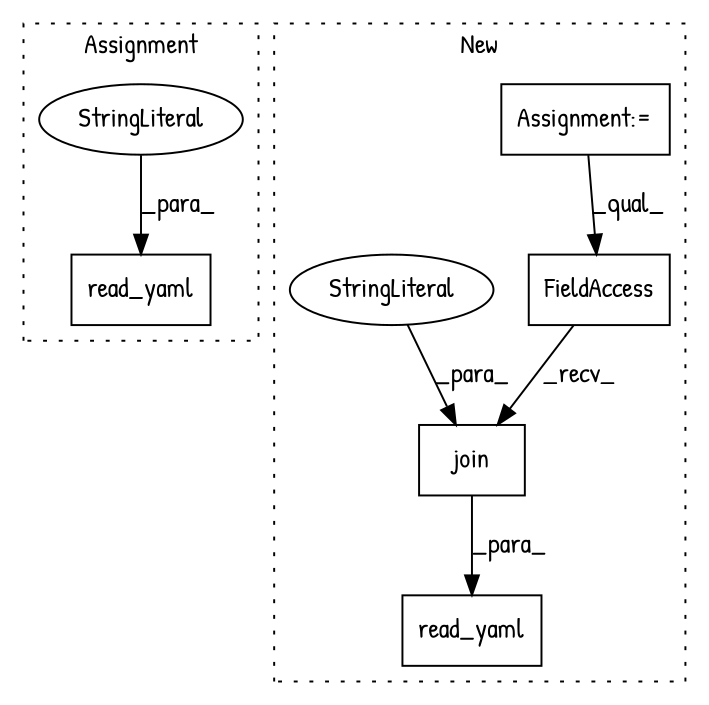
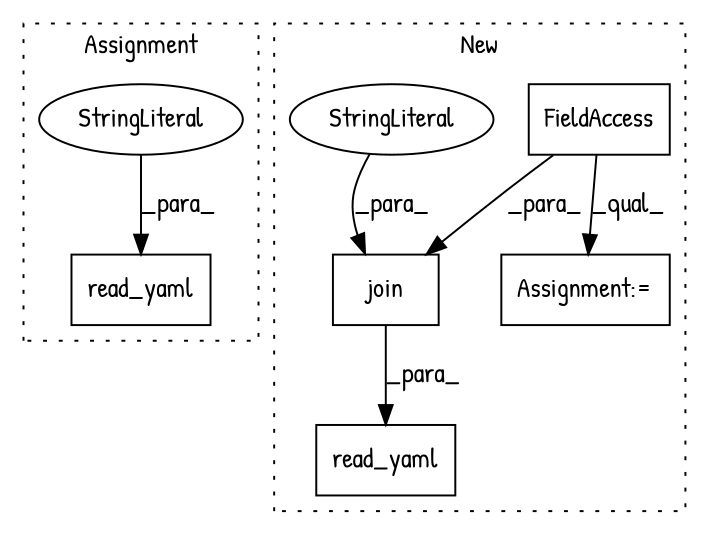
(592, 195) -> (593, 195)
(580, 375) -> (545, 205)
